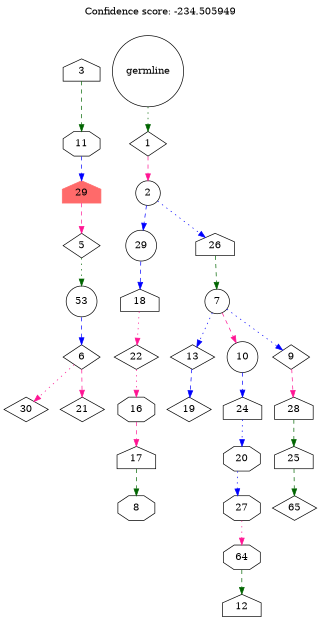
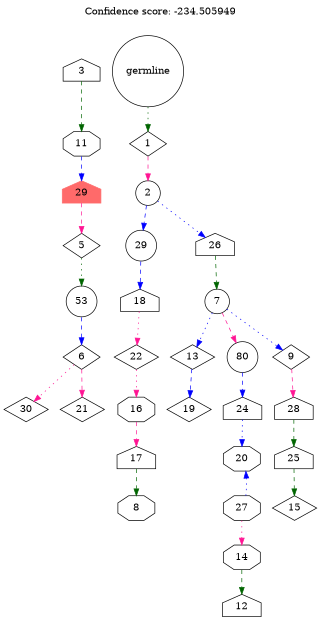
(243, 357) -> (243, 357)
(237, 480) -> (246, 487)
(295, 508) -> (295, 508)
(242, 557) -> (242, 557)
